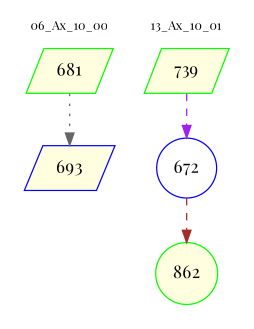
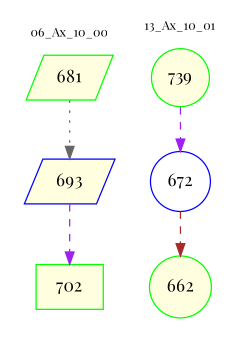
(187, 71) -> (180, 78)
(187, 274) -> (180, 287)
none -> (70, 287)
